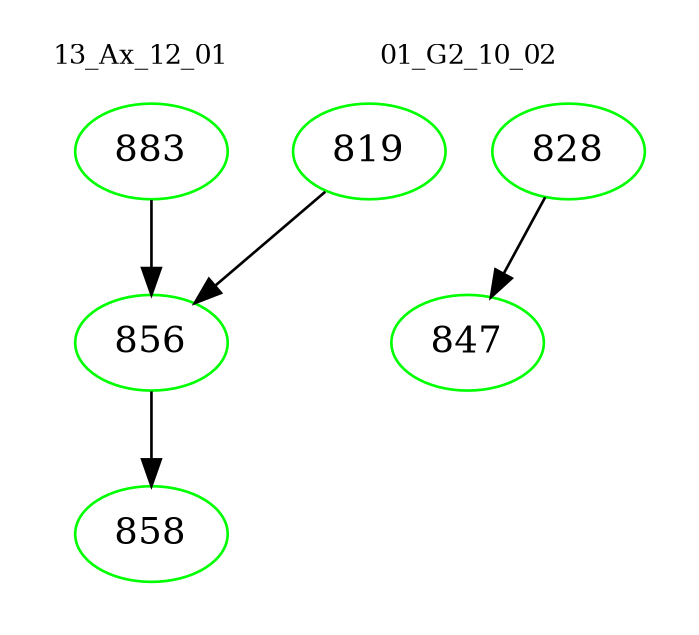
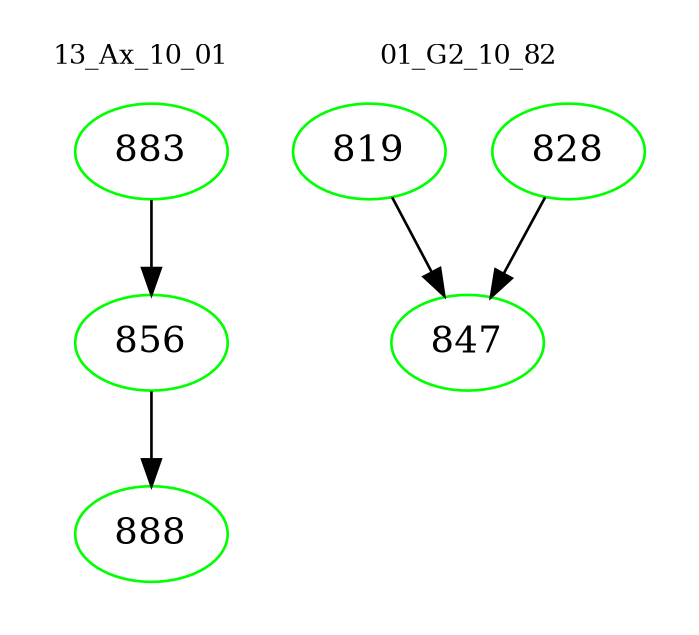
(141, 57) -> (141, 57)
(469, 57) -> (469, 57)
(290, 222) -> (412, 235)
(151, 534) -> (151, 534)
